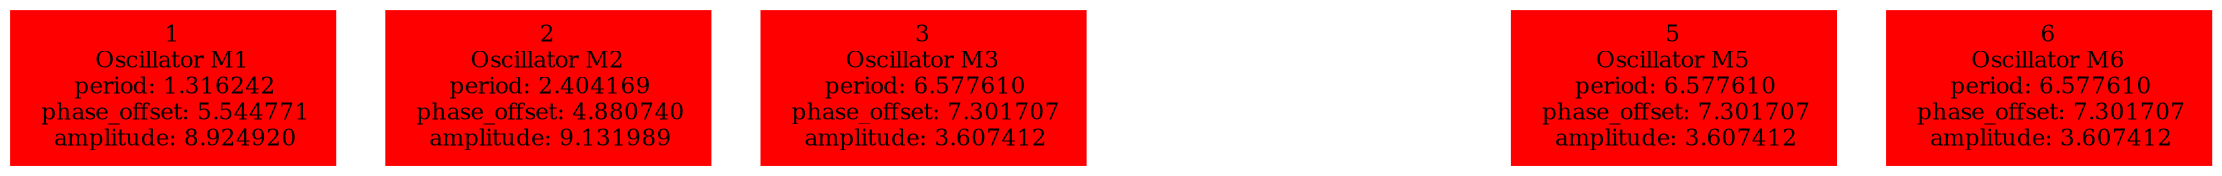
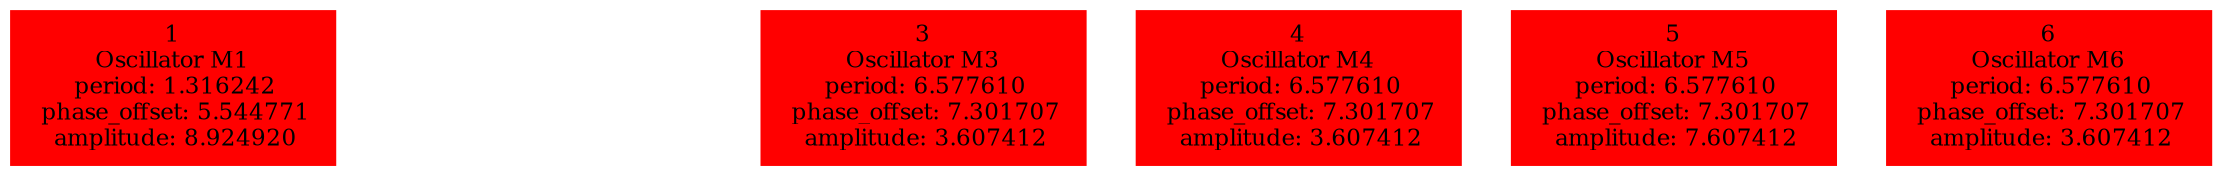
(548, 88) -> none
none -> (1299, 88)
(1674, 139) -> (1674, 139)
